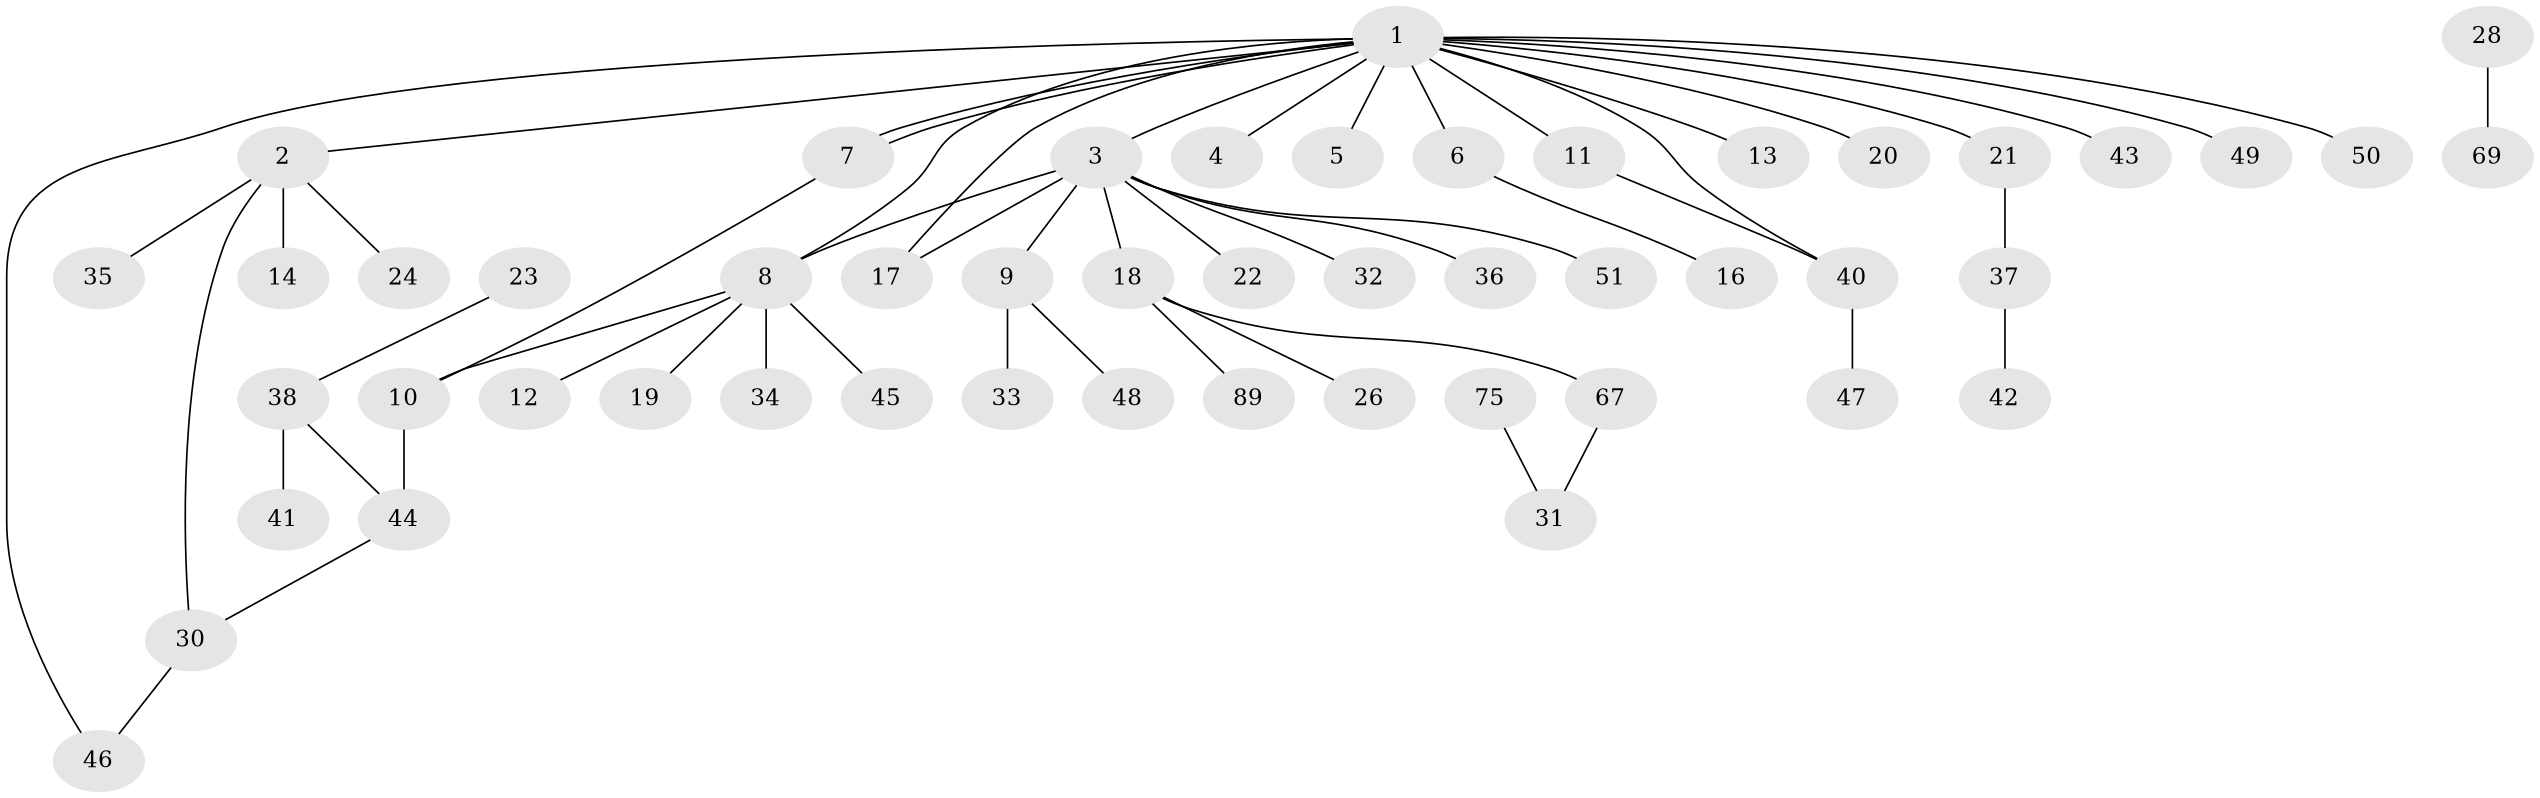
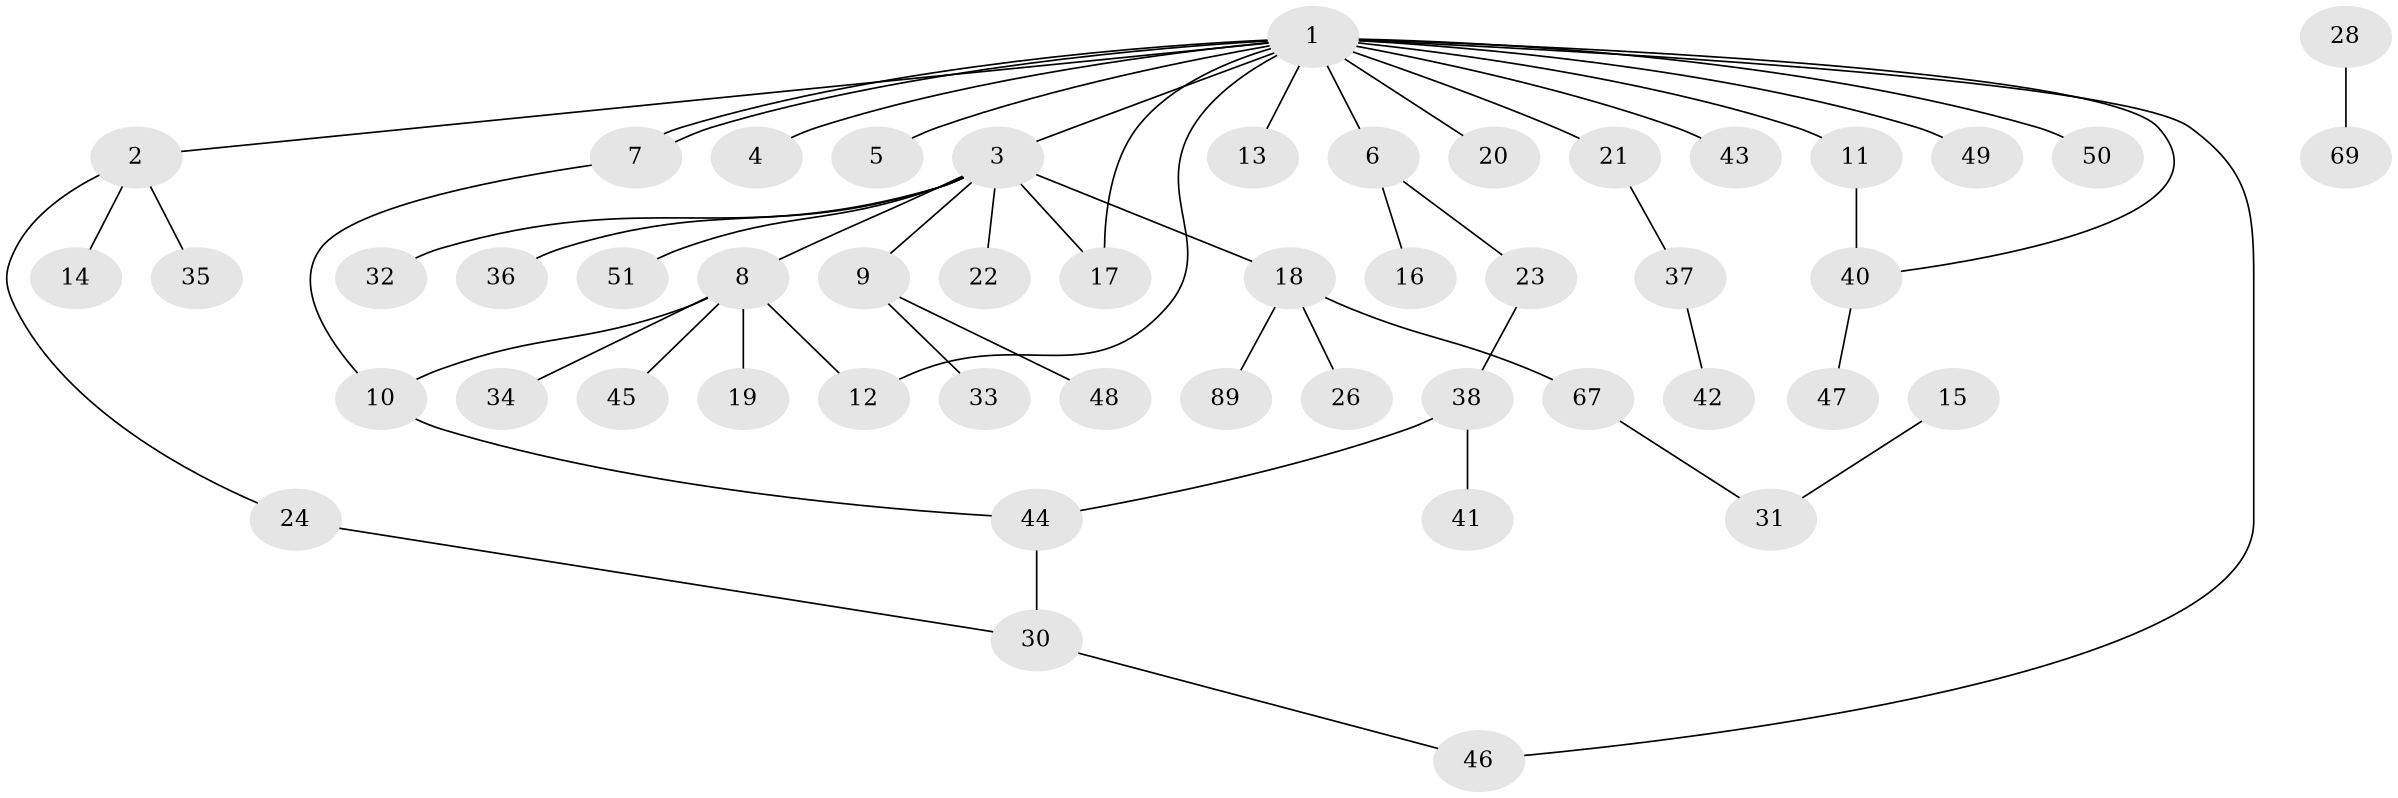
(954, 134) -> (1171, 301)
none -> (1453, 218)
(192, 390) -> (666, 580)
(1490, 399) -> (1954, 399)
